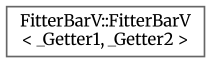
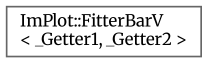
(106, 32) -> (104, 32)
